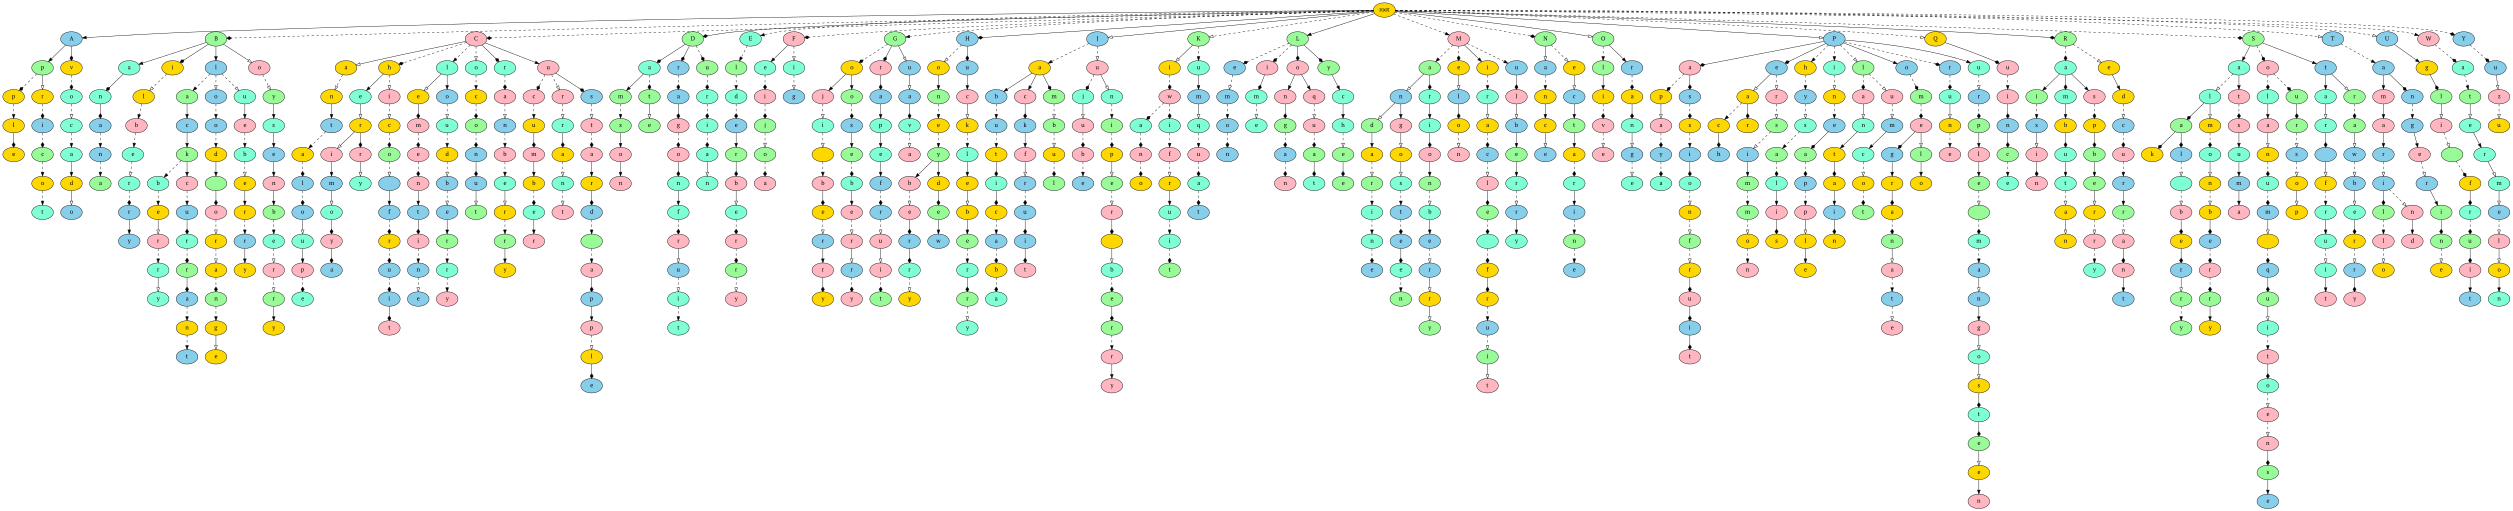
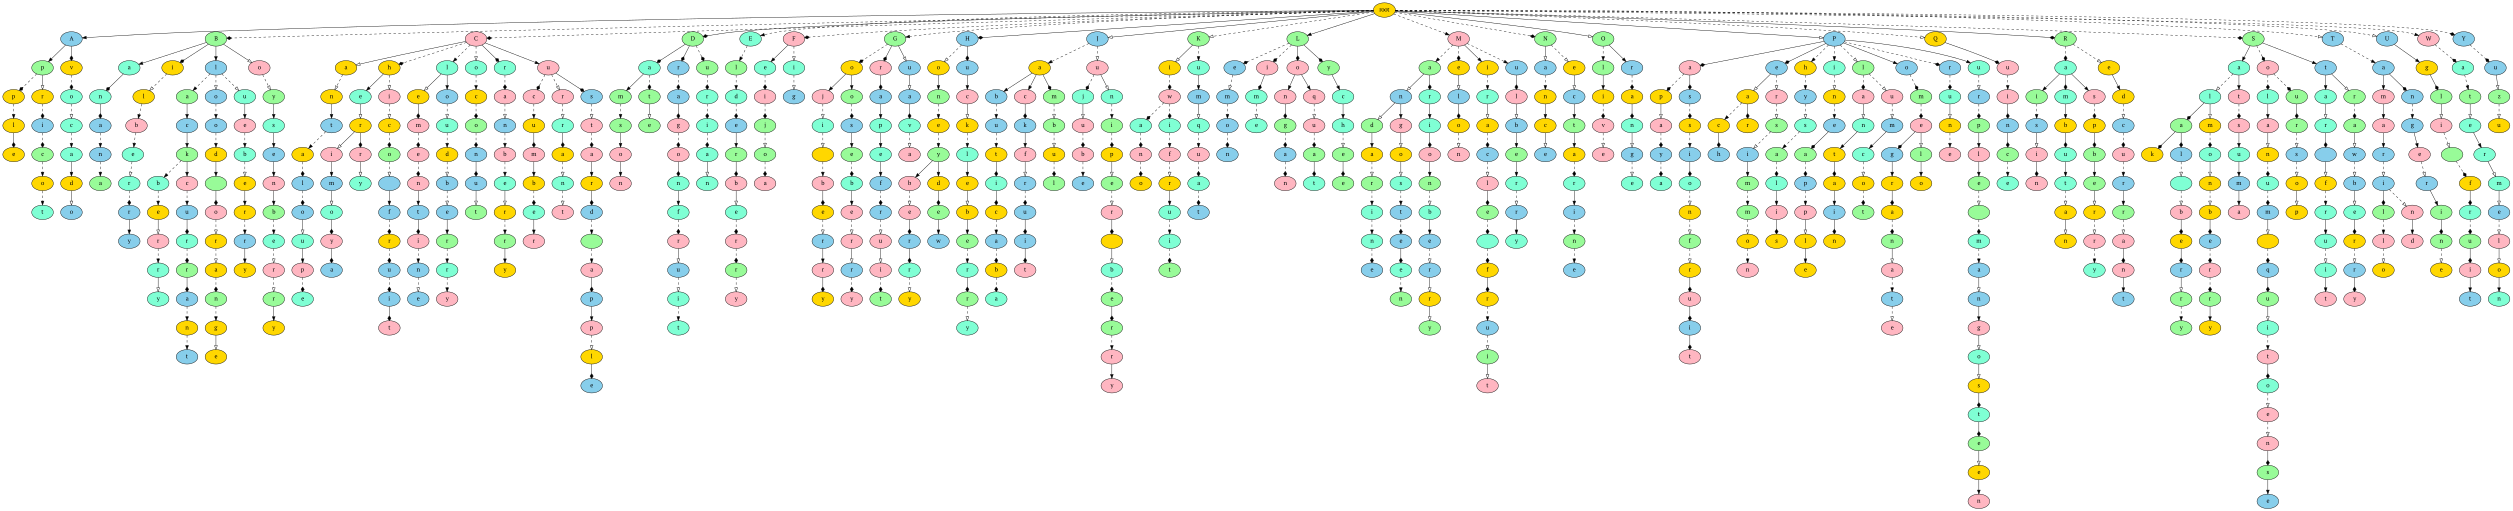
(2499, 97) -> (2499, 97)
